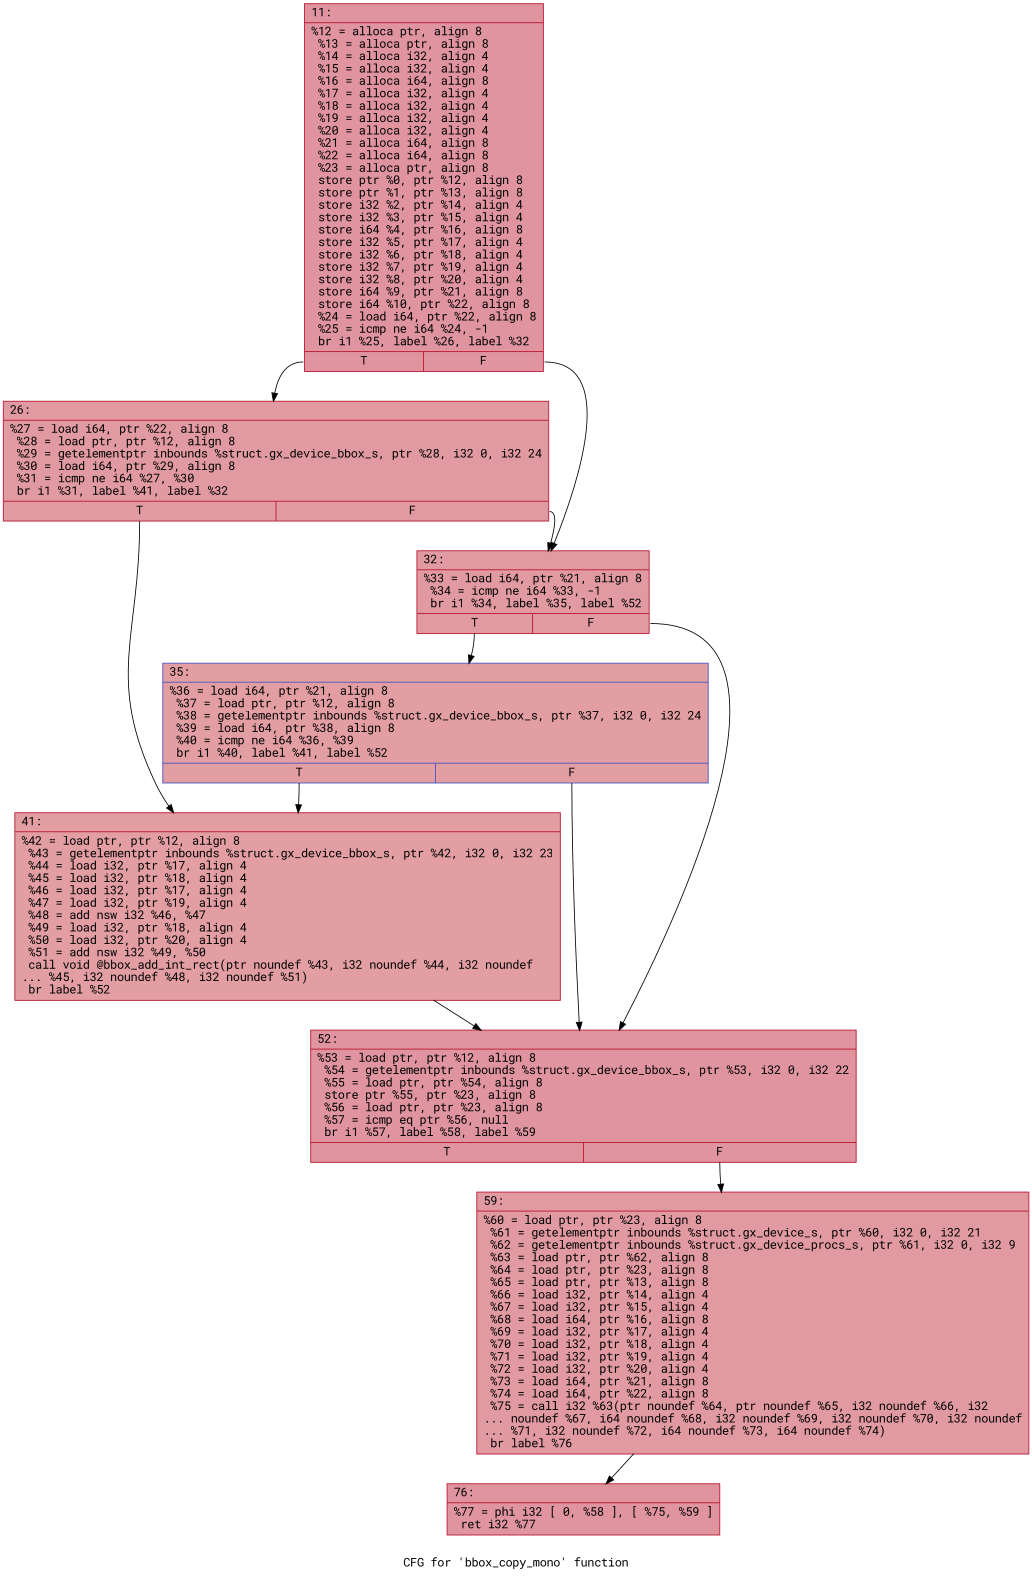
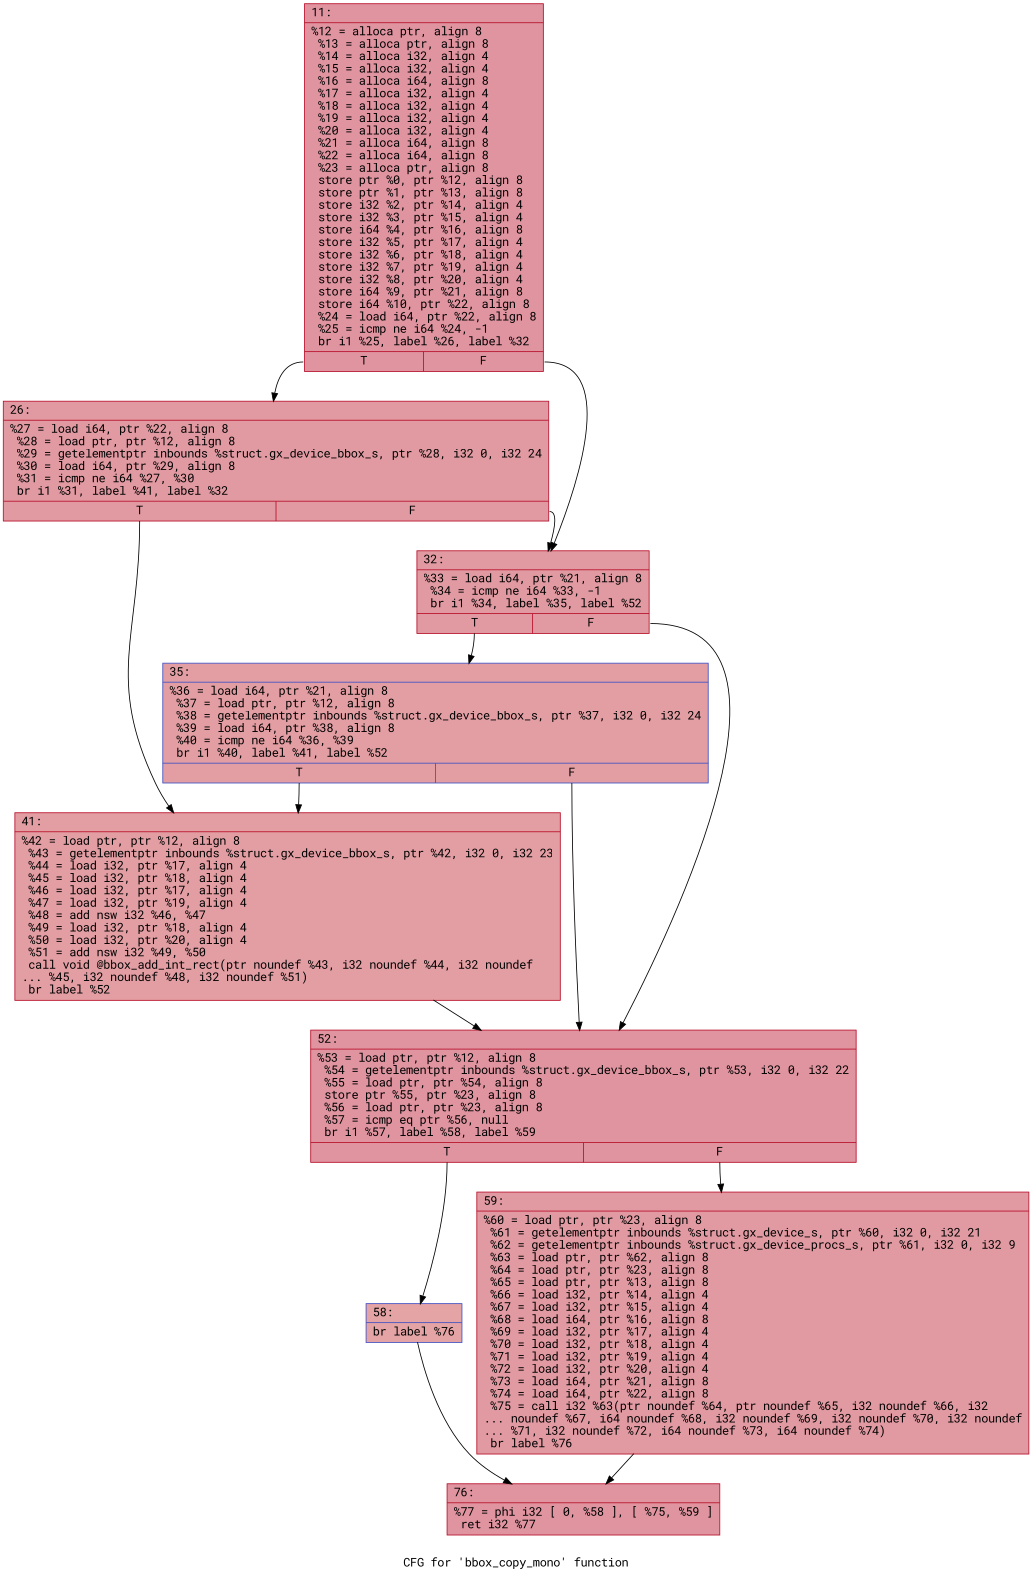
none -> (414, 1323)
